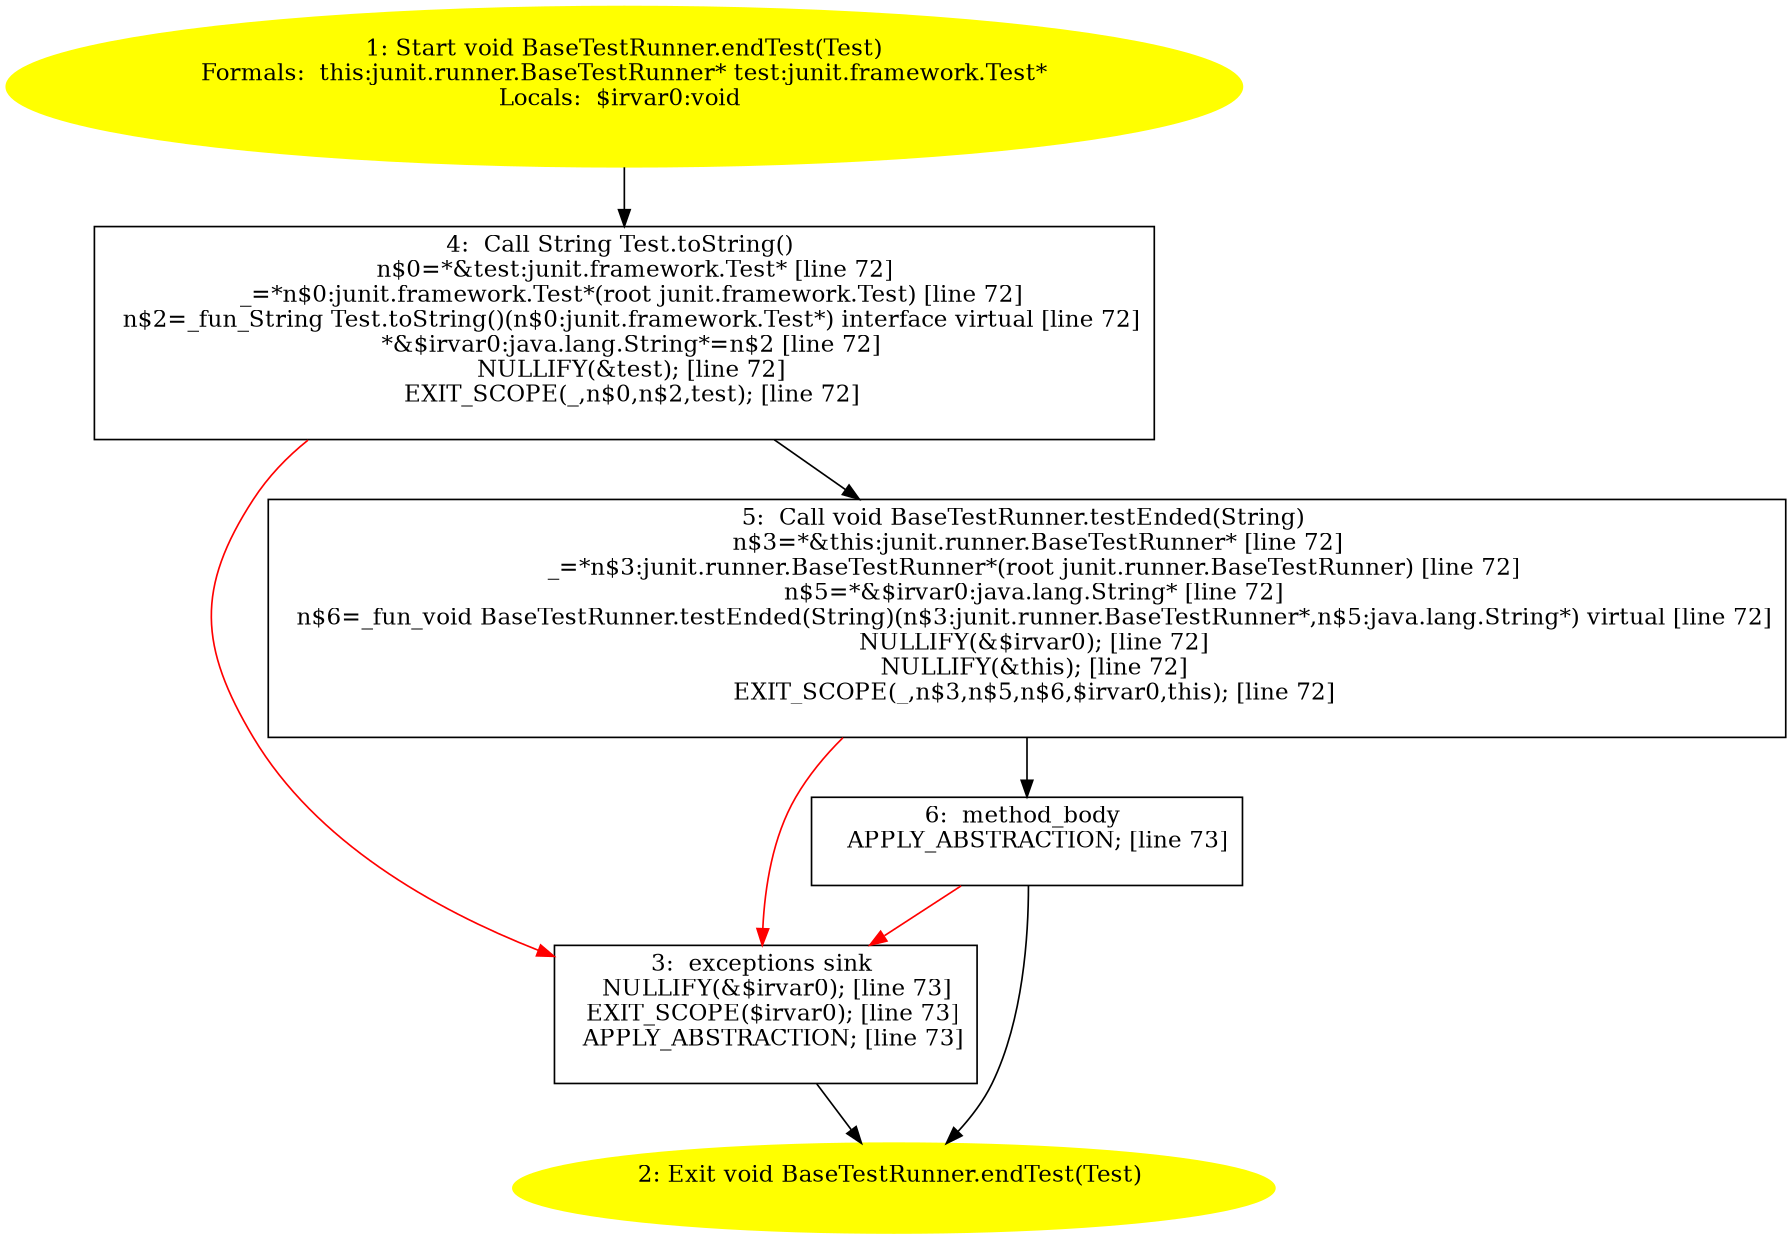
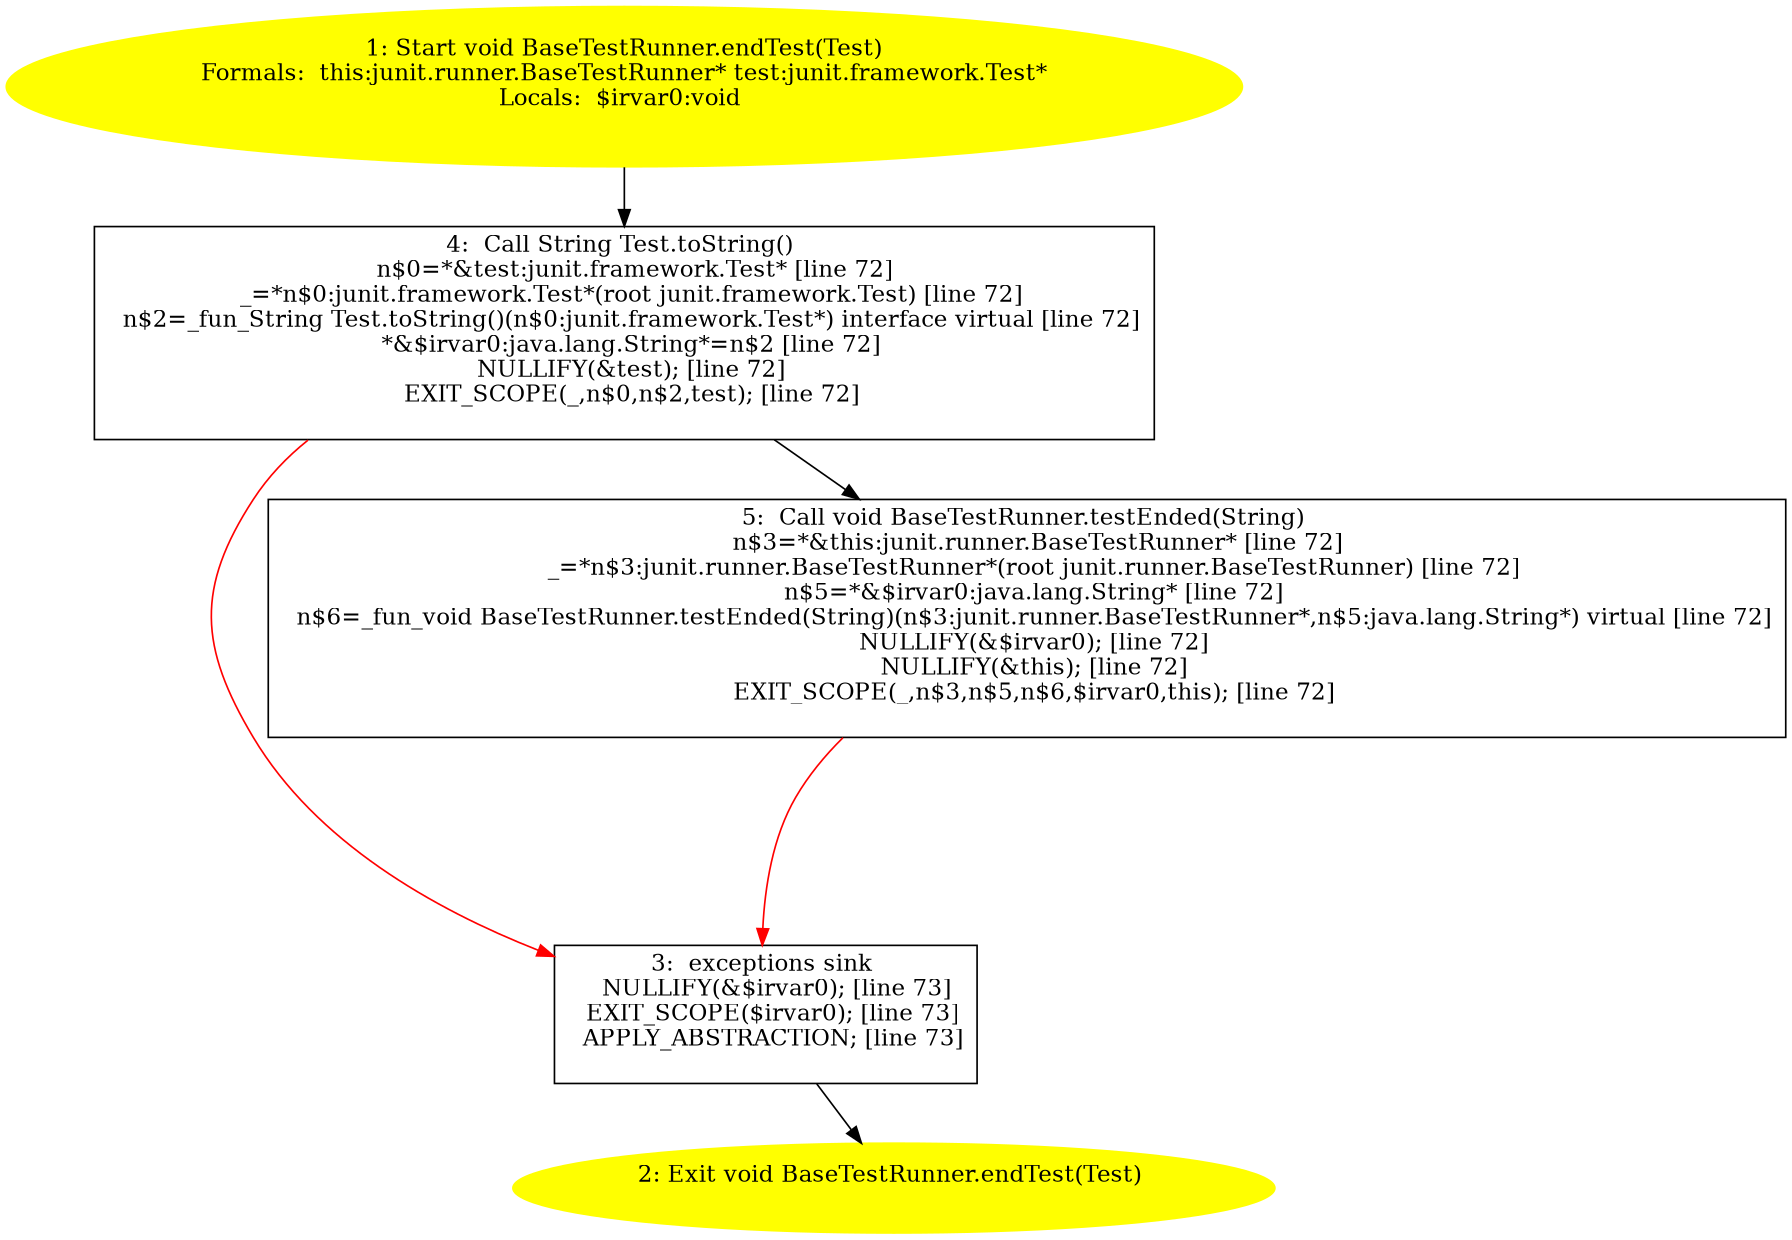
(1027, 841) -> none
